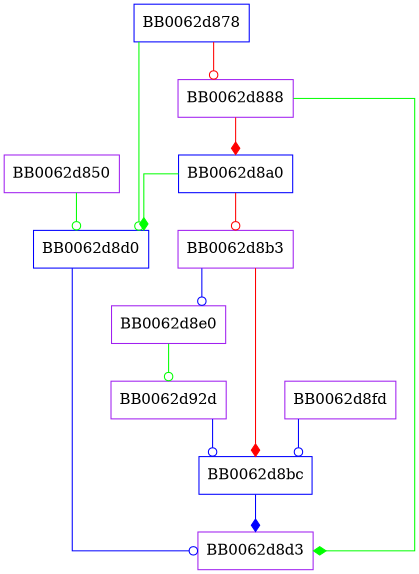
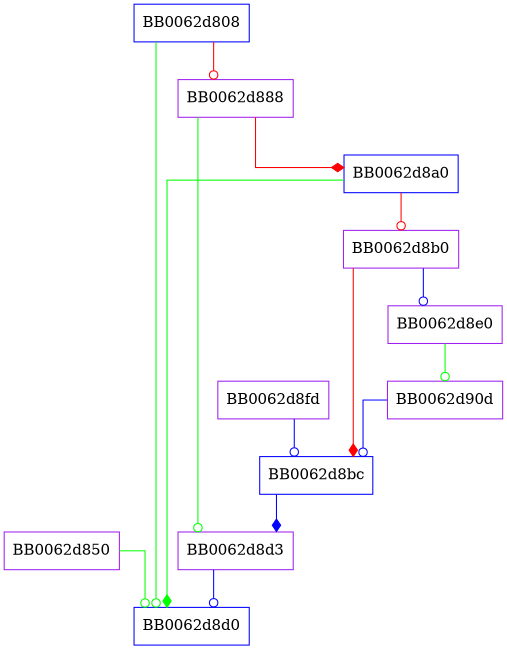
(192, 23) -> (192, 23)
(236, 249) -> (401, 249)
(415, 308) -> (198, 320)
(169, 400) -> (445, 400)
(72, 468) -> (214, 584)
